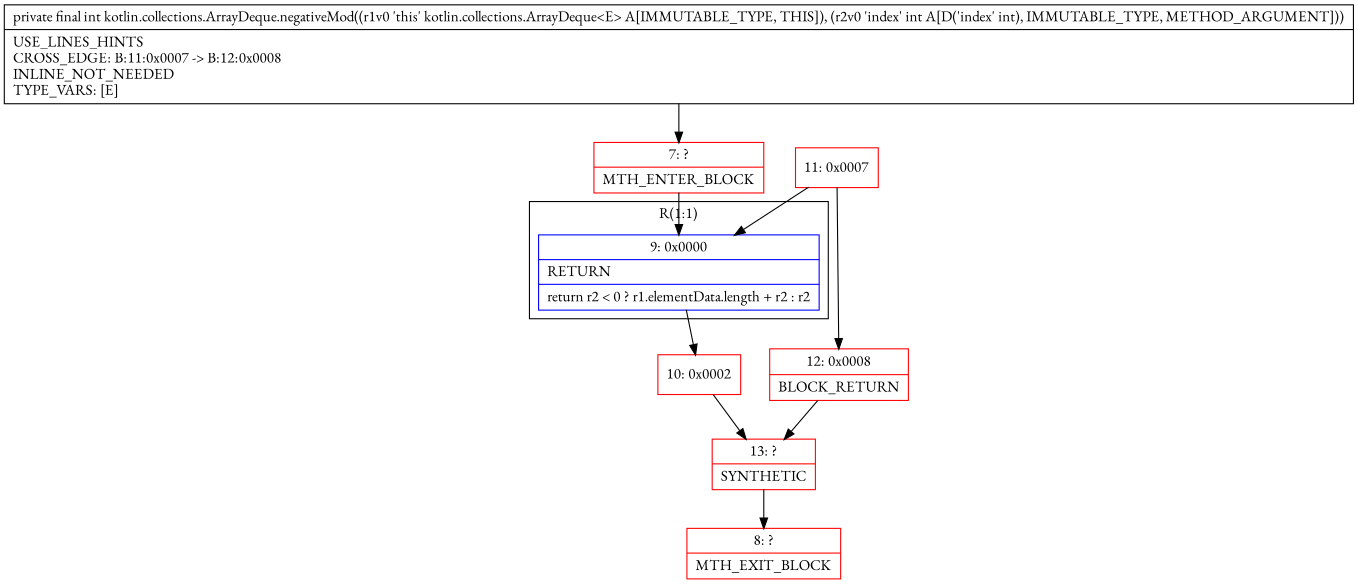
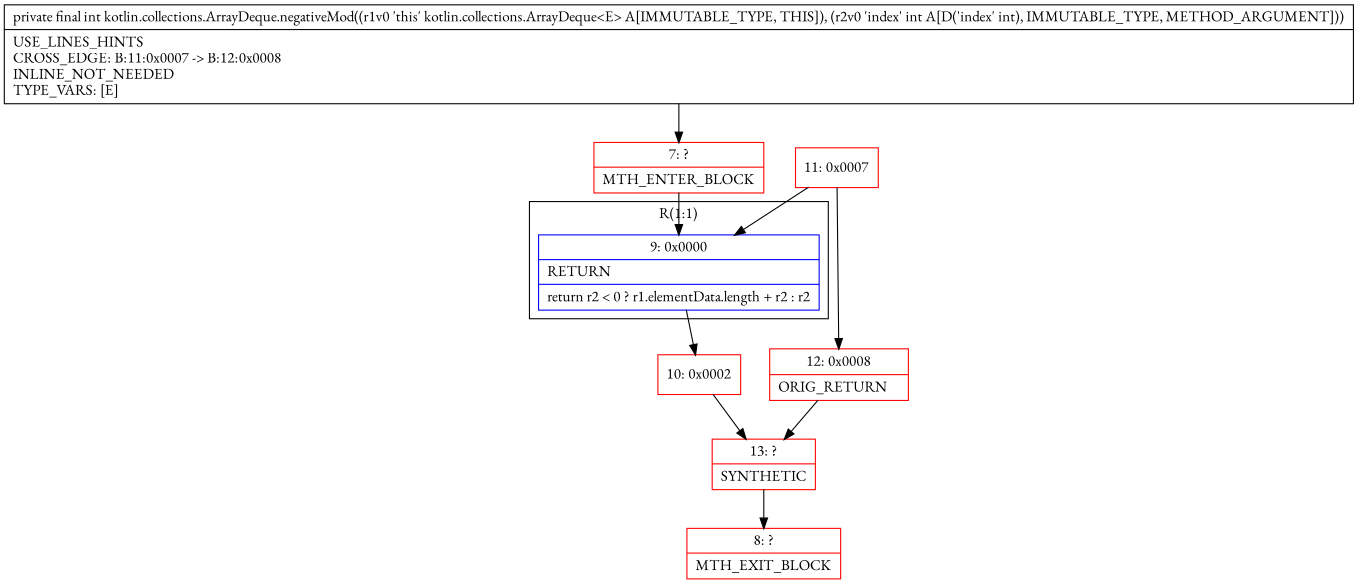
(839, 387) -> (833, 387)
